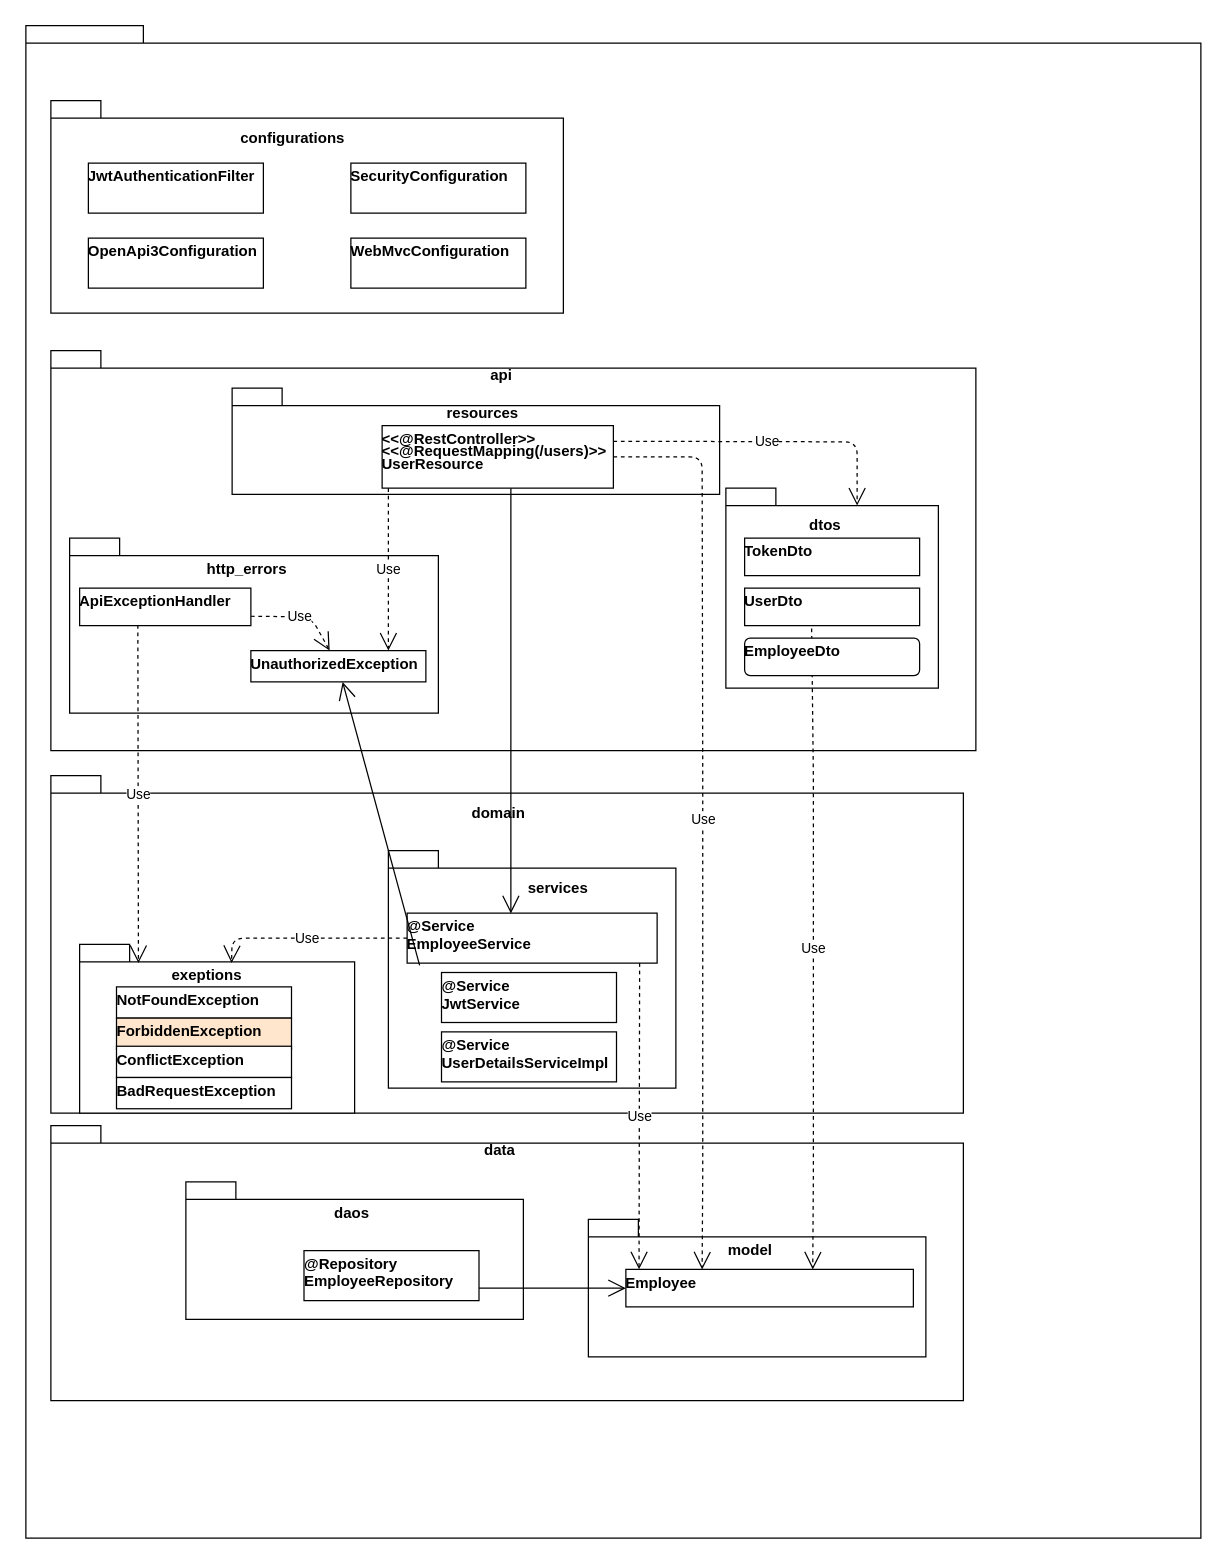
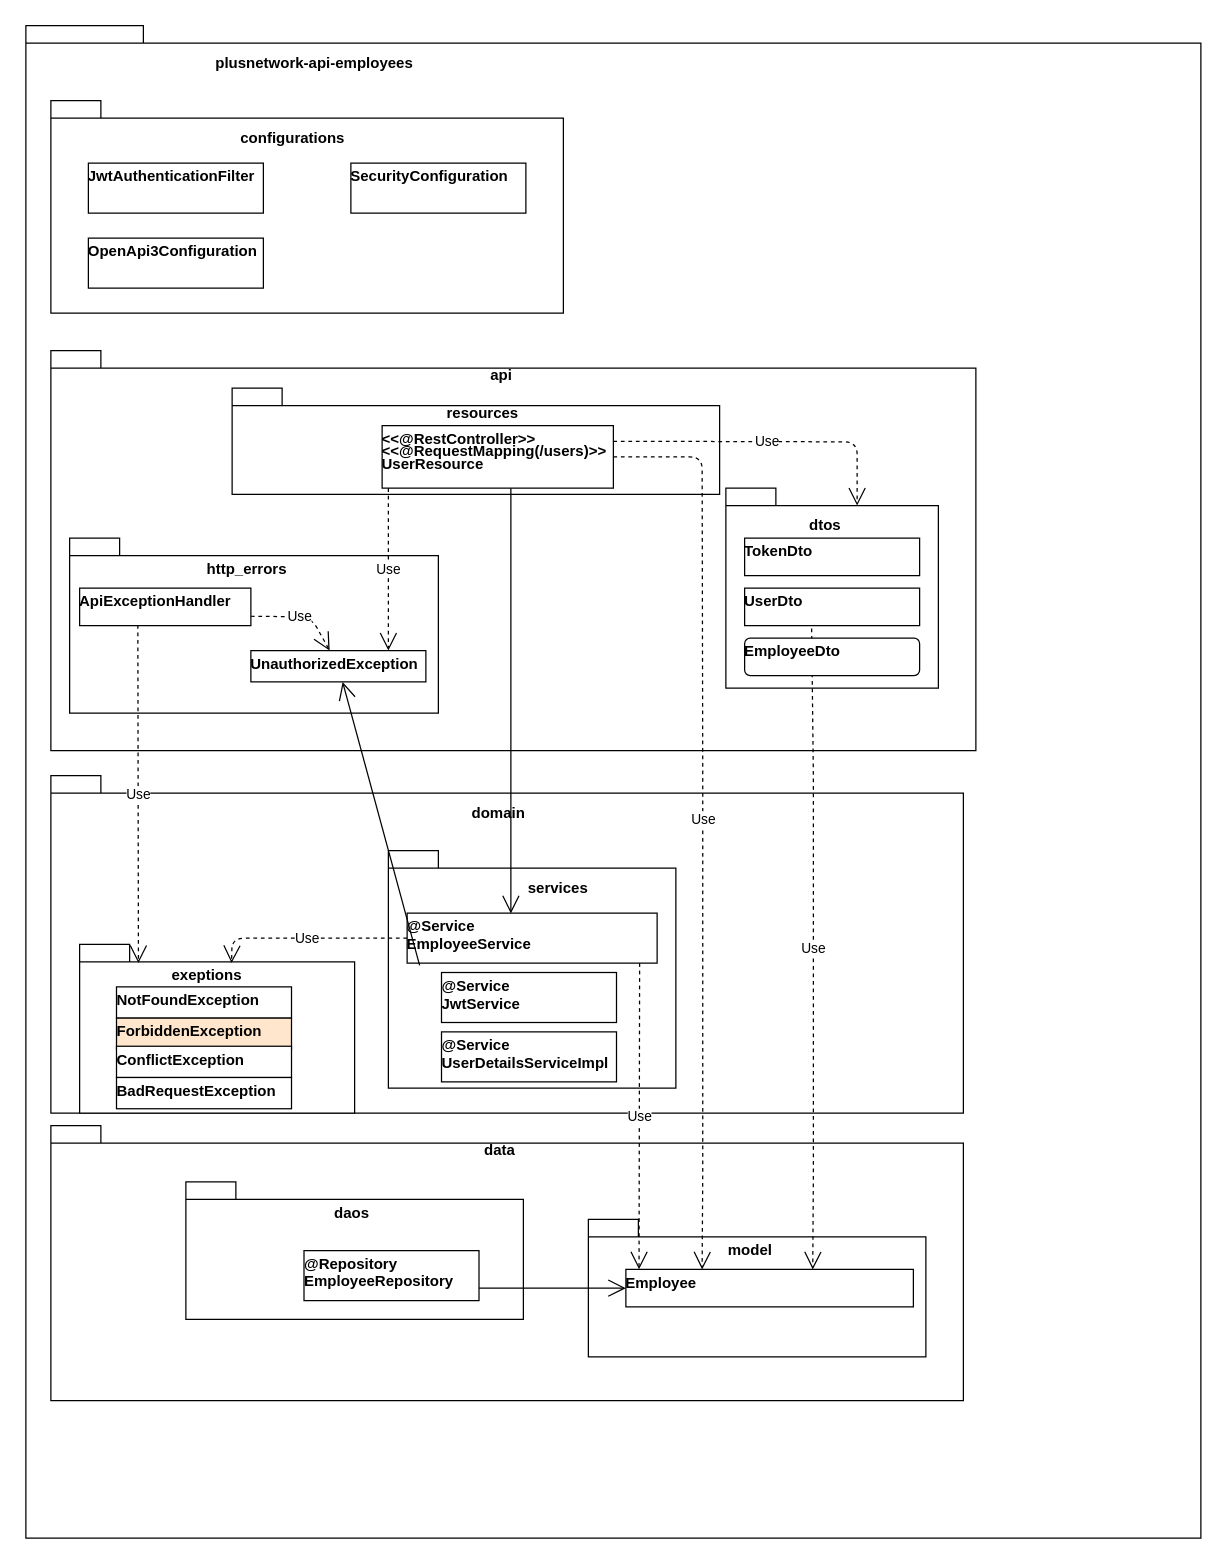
none -> (326, 63)
(438, 263) -> none
